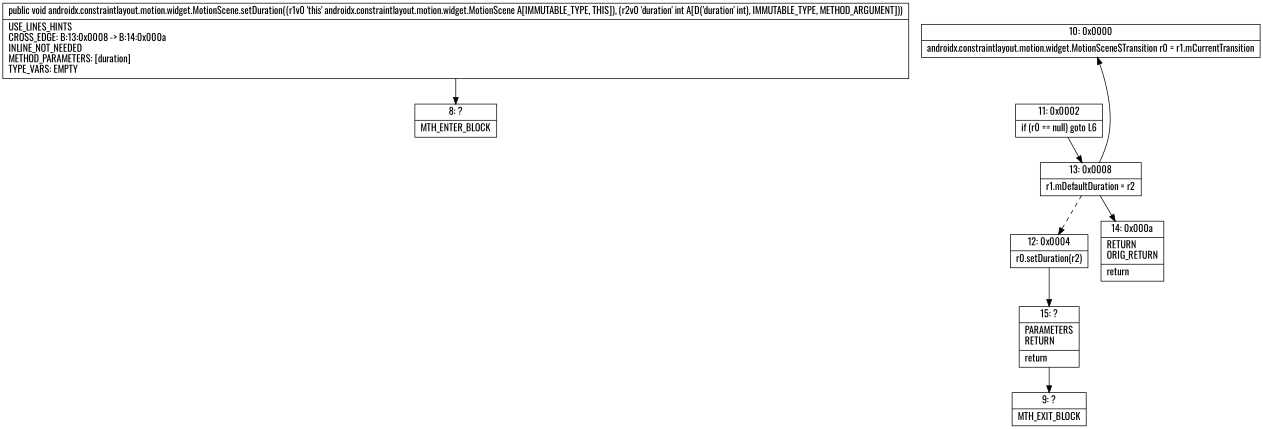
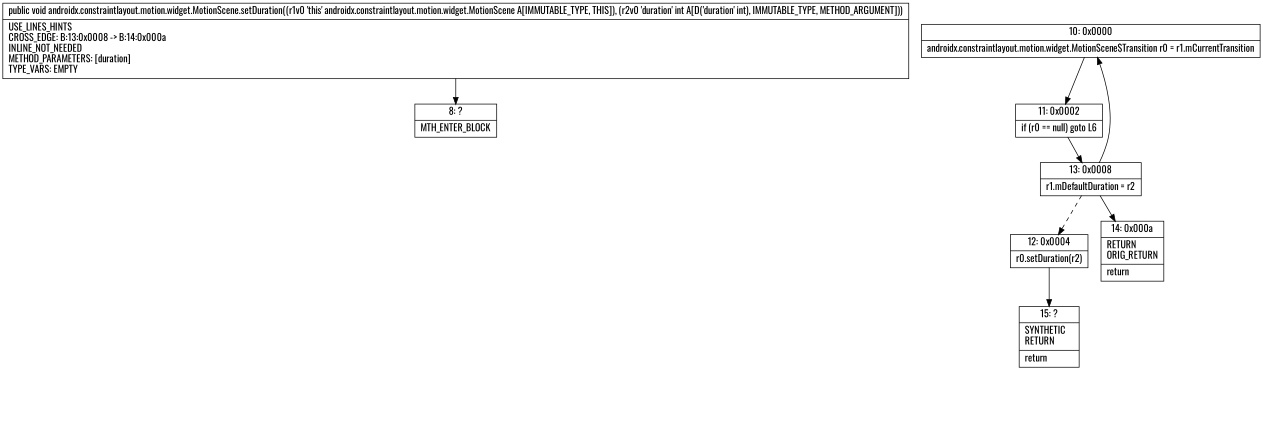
none -> (1076, 77)
(1049, 331) -> (1045, 331)
(1049, 409) -> none
